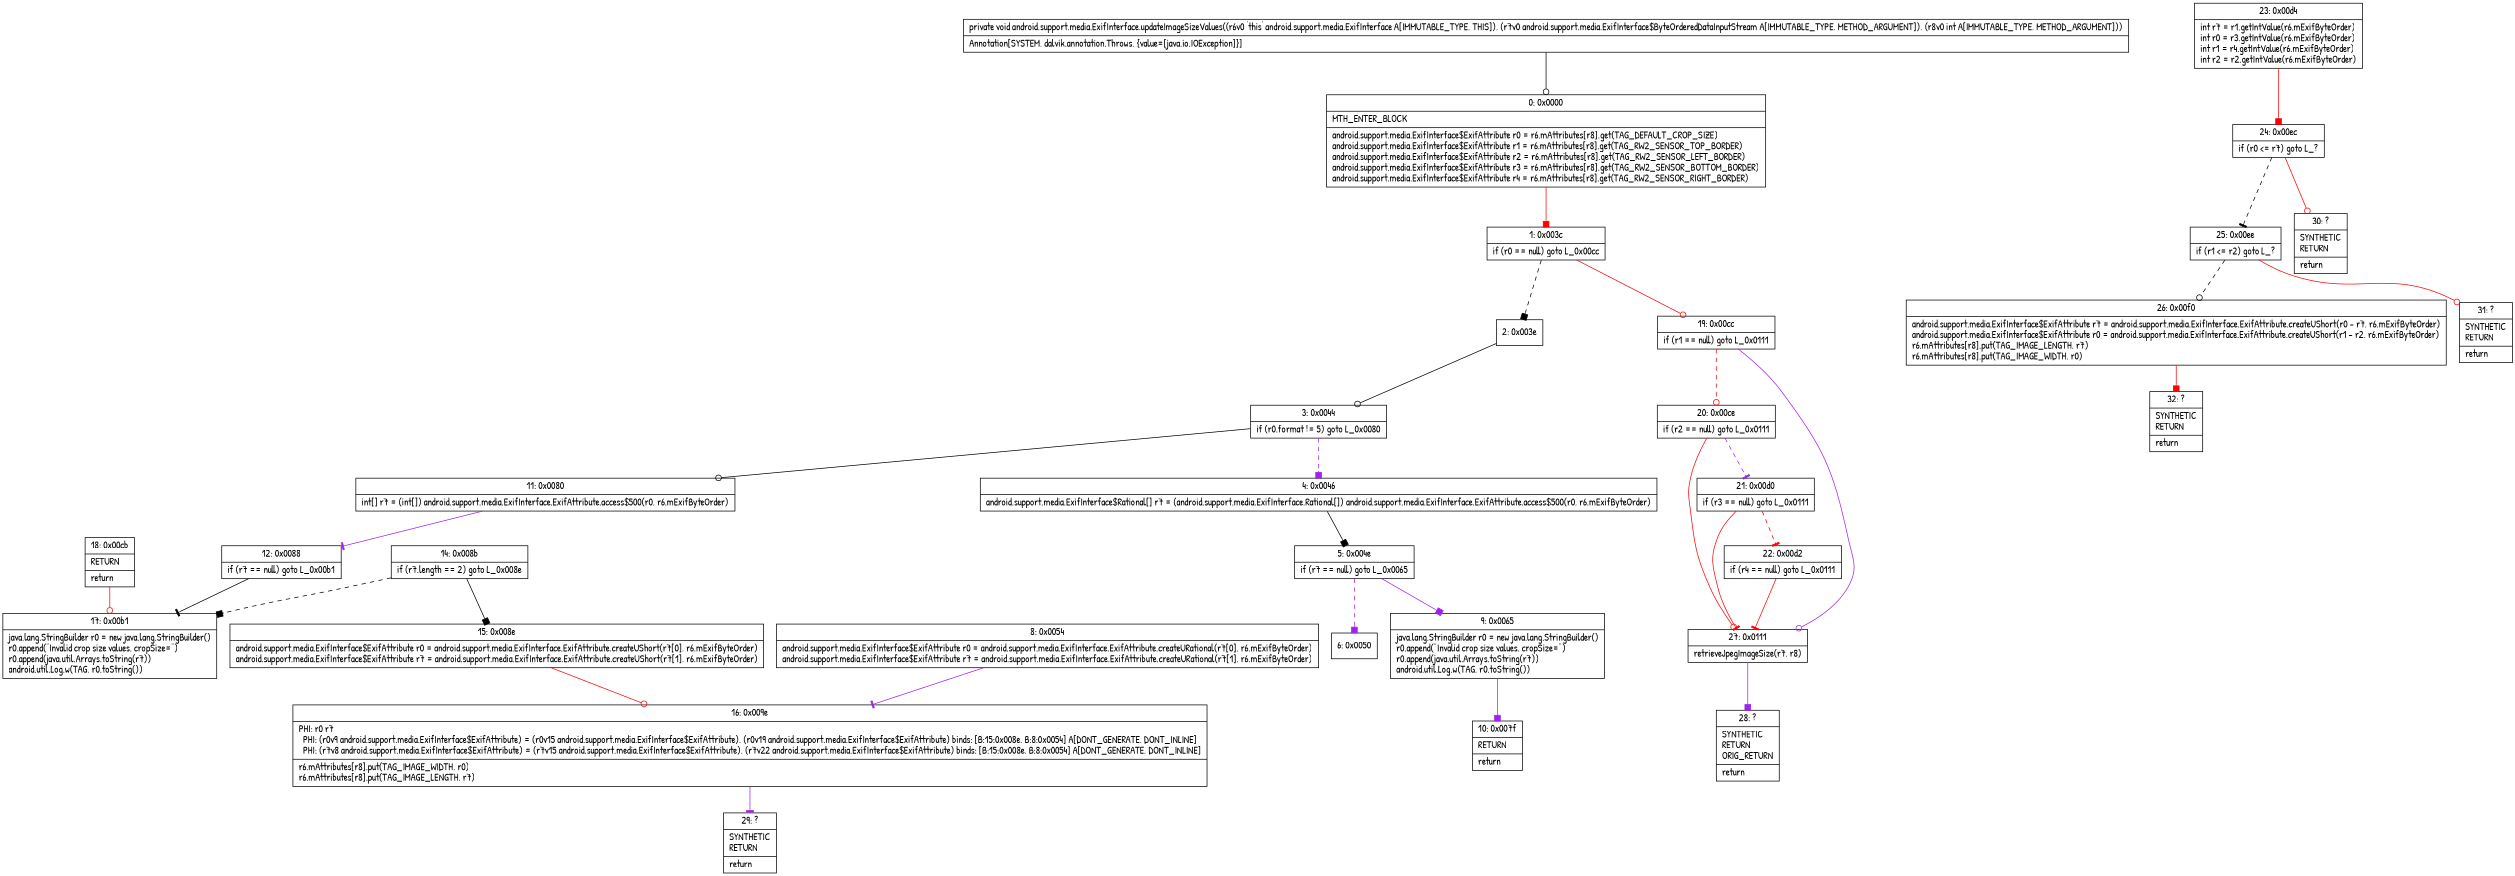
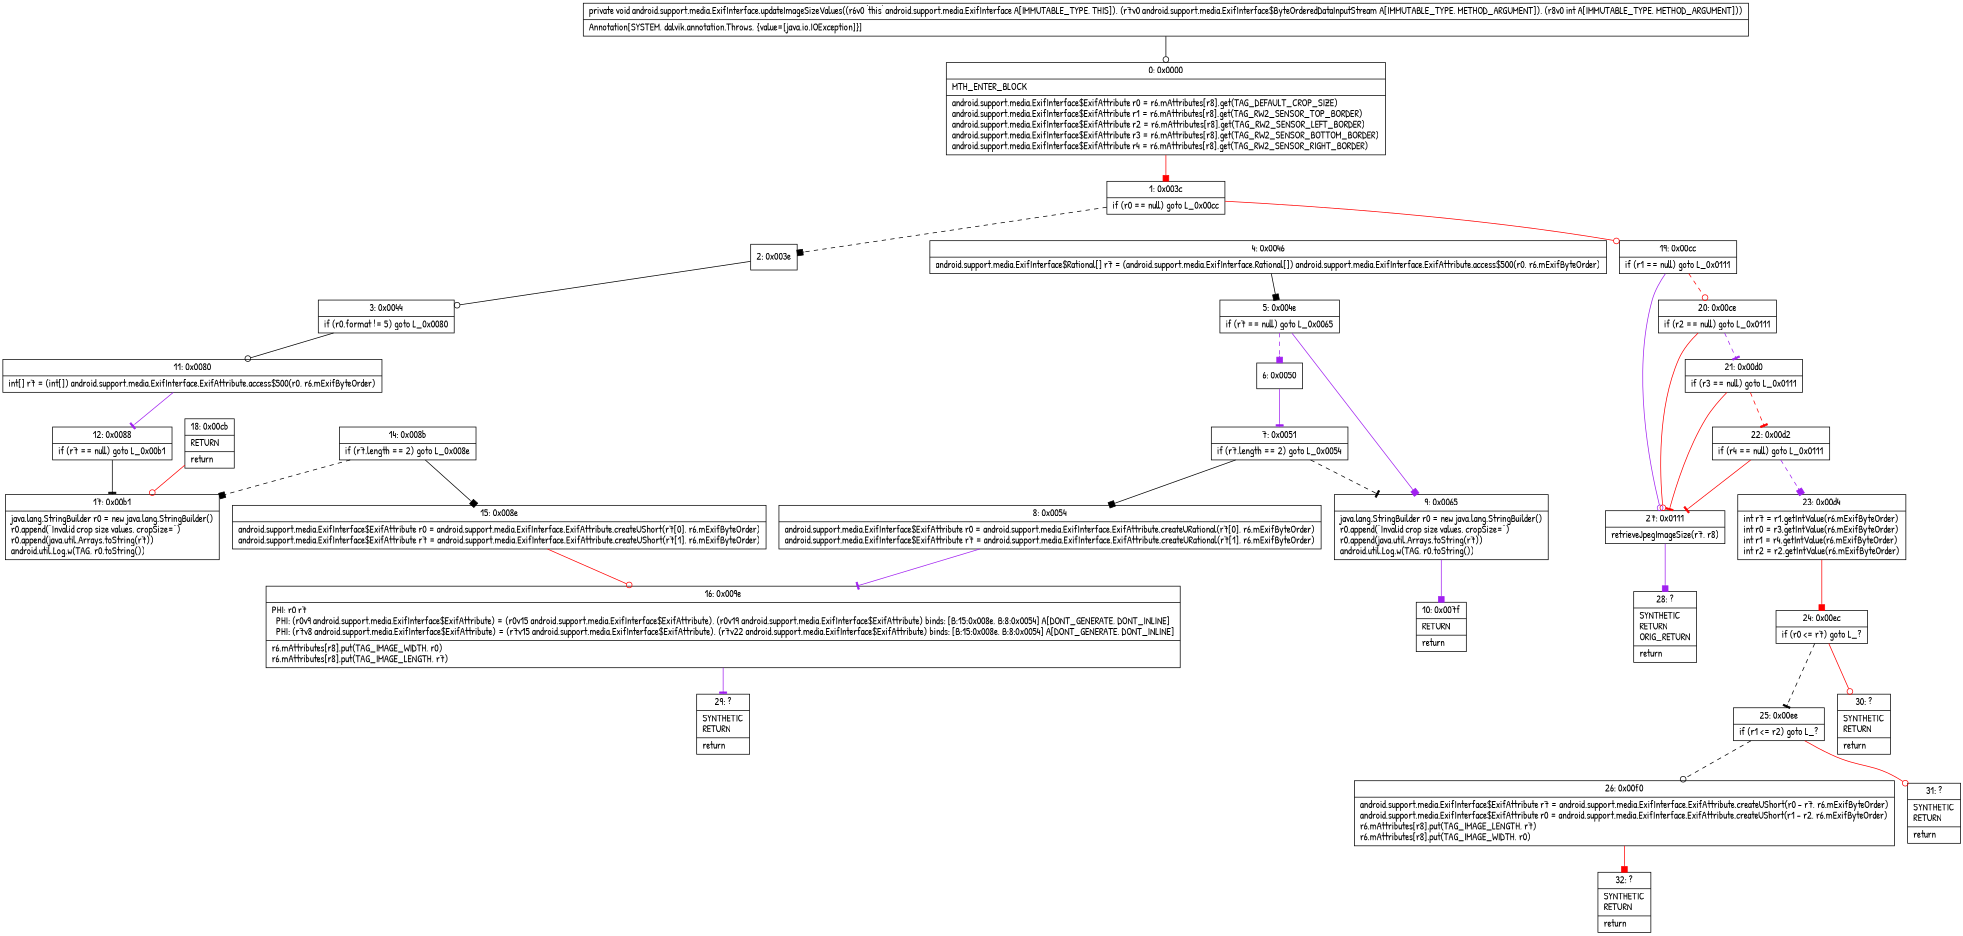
none -> (1280, 443)
(1319, 454) -> none
none -> (1790, 474)
